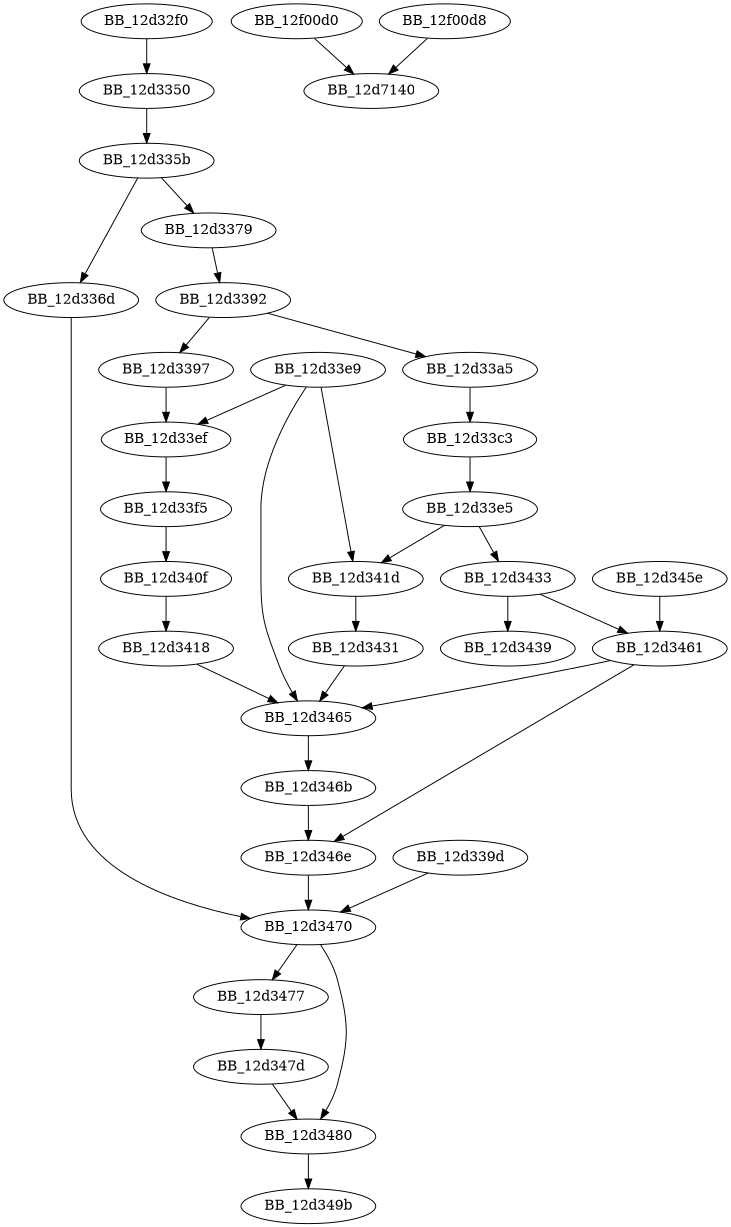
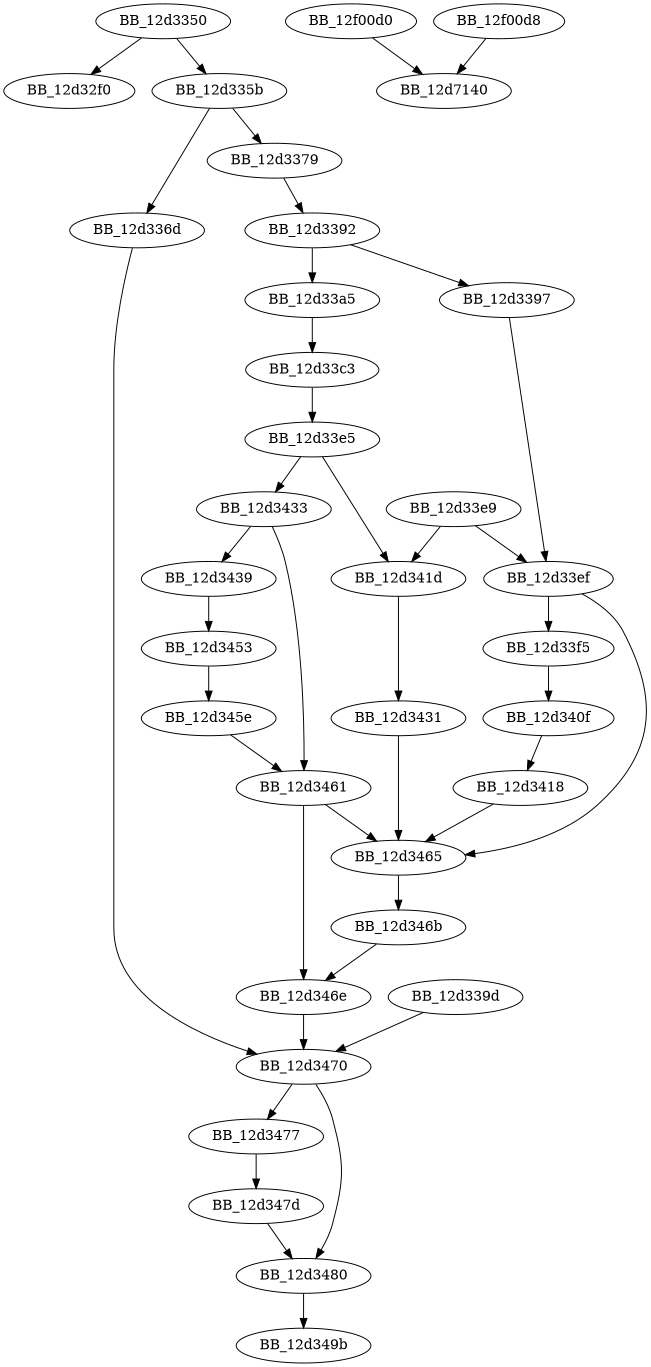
(147, 51) -> (120, 53)
(261, 538) -> (633, 760)
none -> (209, 649)
